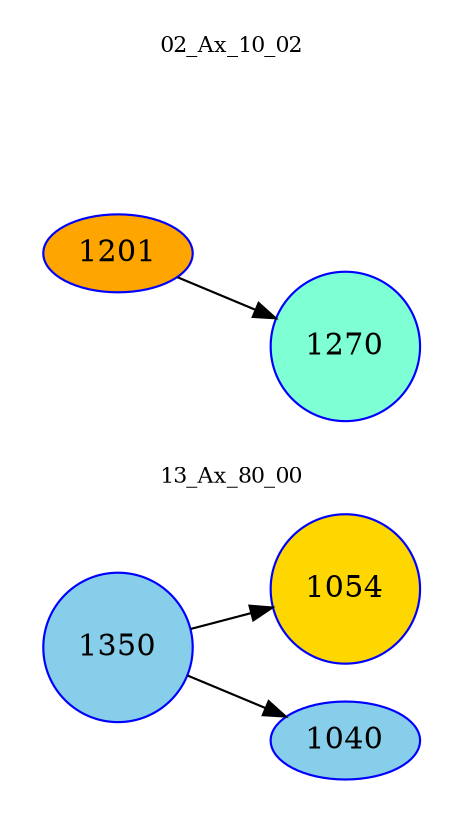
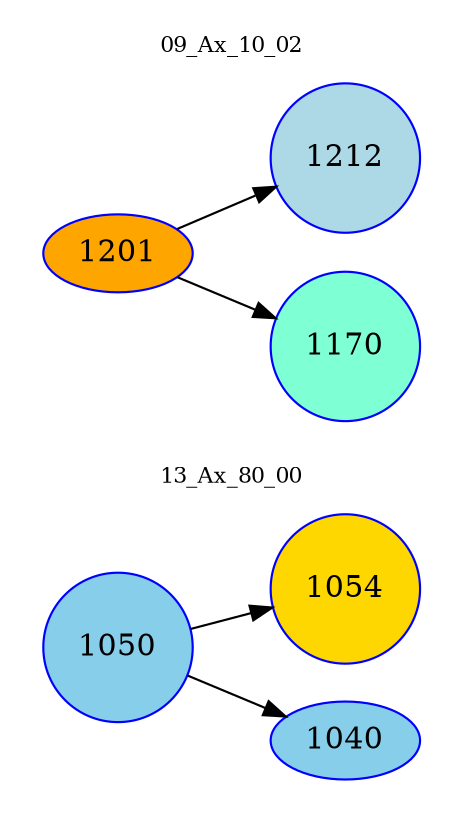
(232, 47) -> (232, 47)
none -> (345, 158)
(345, 346) -> (345, 346)
(118, 647) -> (118, 647)
